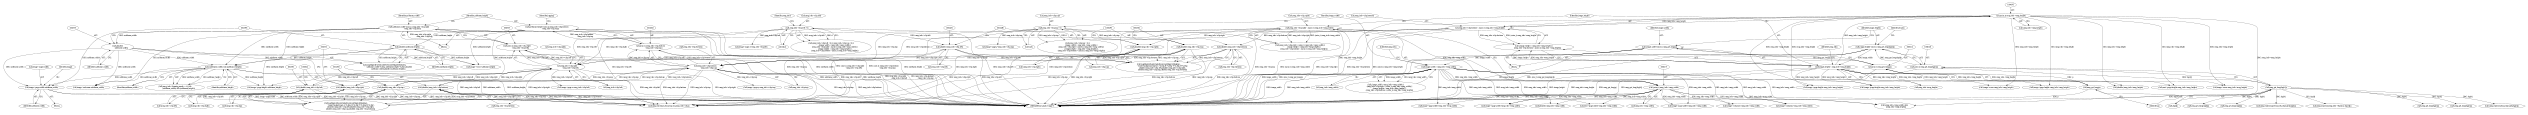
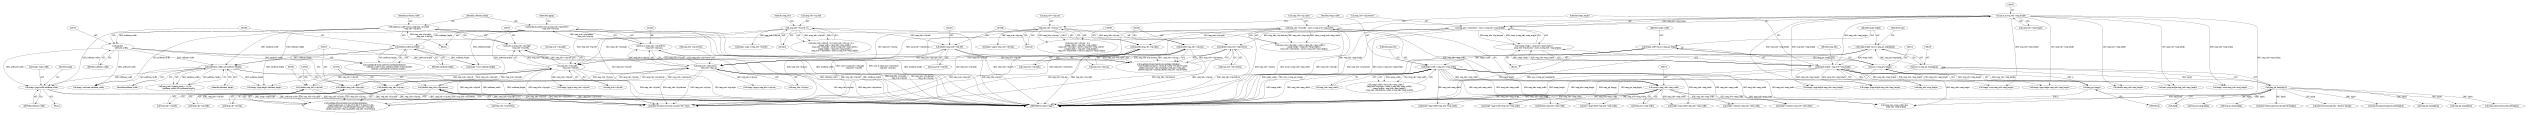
none -> (1921, 80)
none -> (2386, 106)
